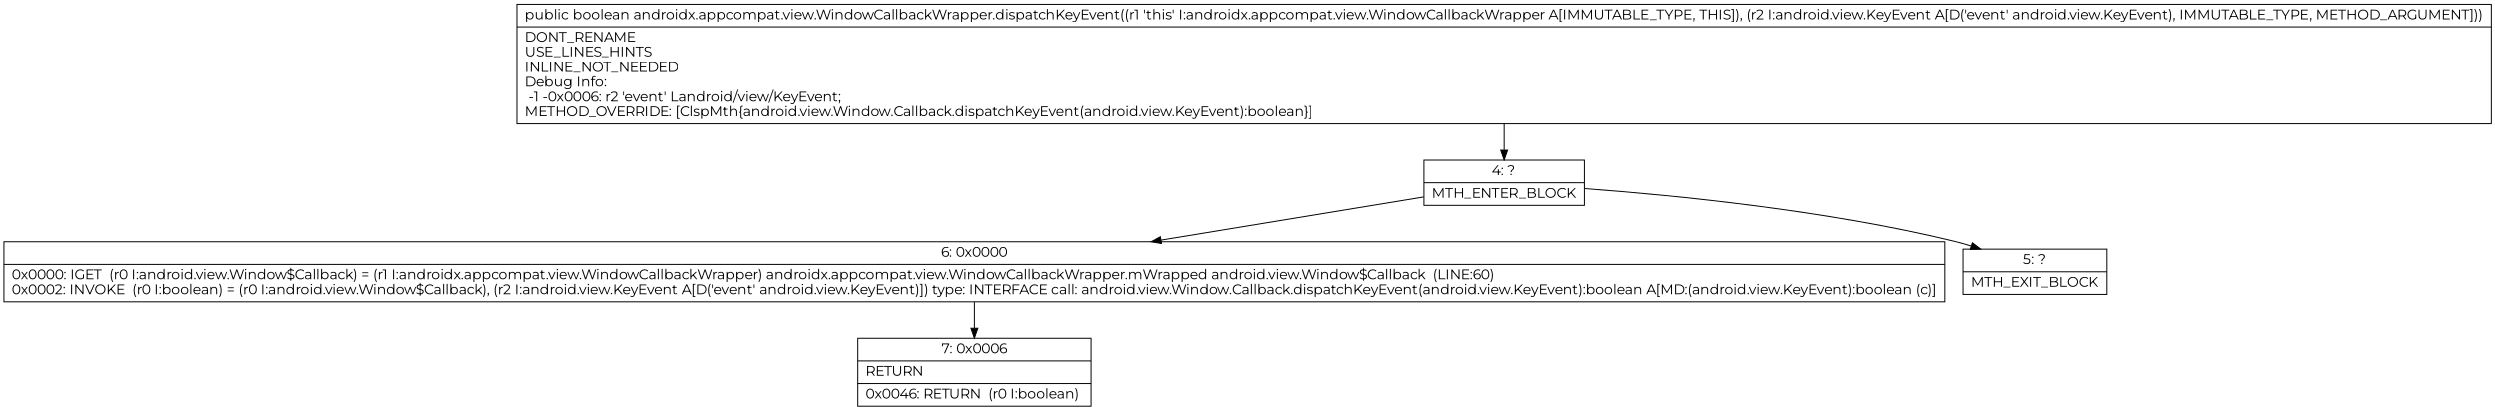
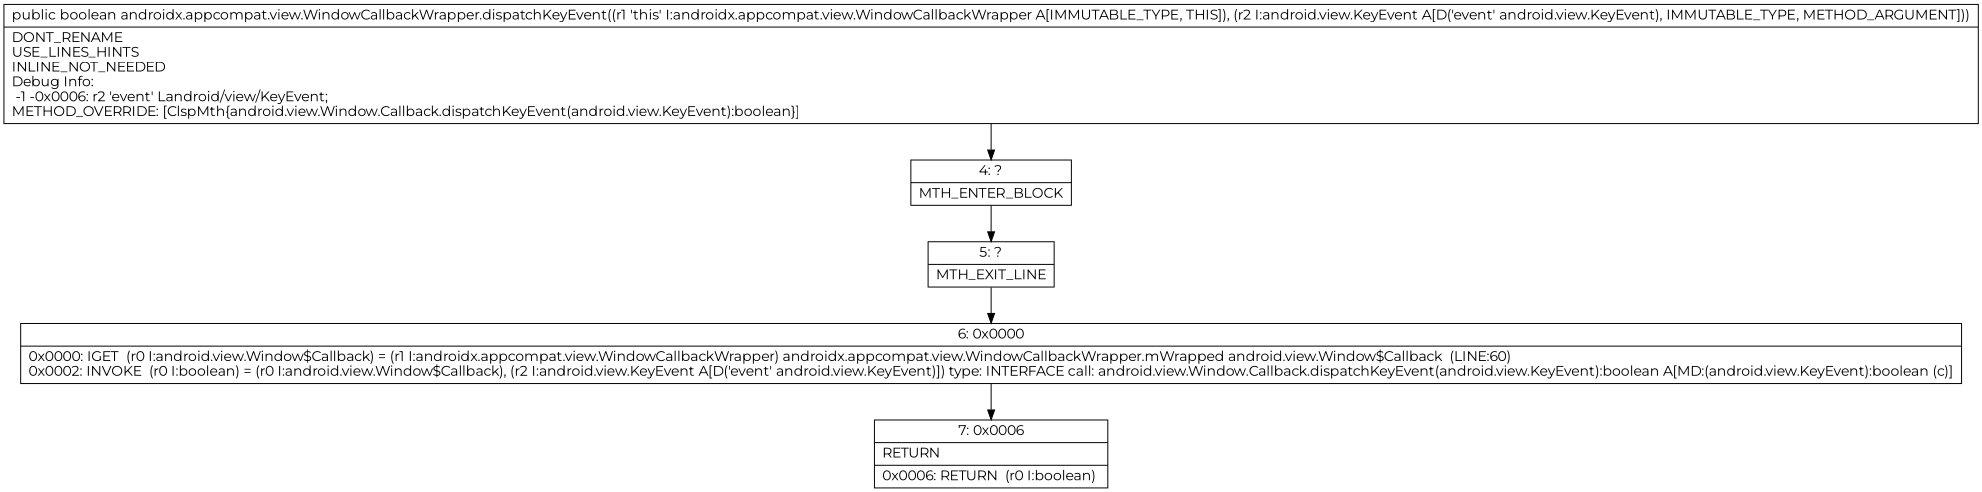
(1292, 218) -> (991, 300)
(2035, 283) -> (991, 275)
(974, 394) -> (991, 476)
